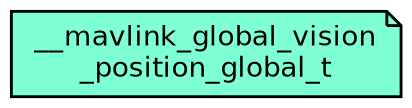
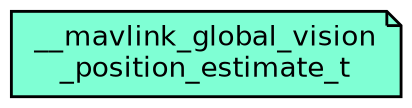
(206, 54) -> (206, 54)
